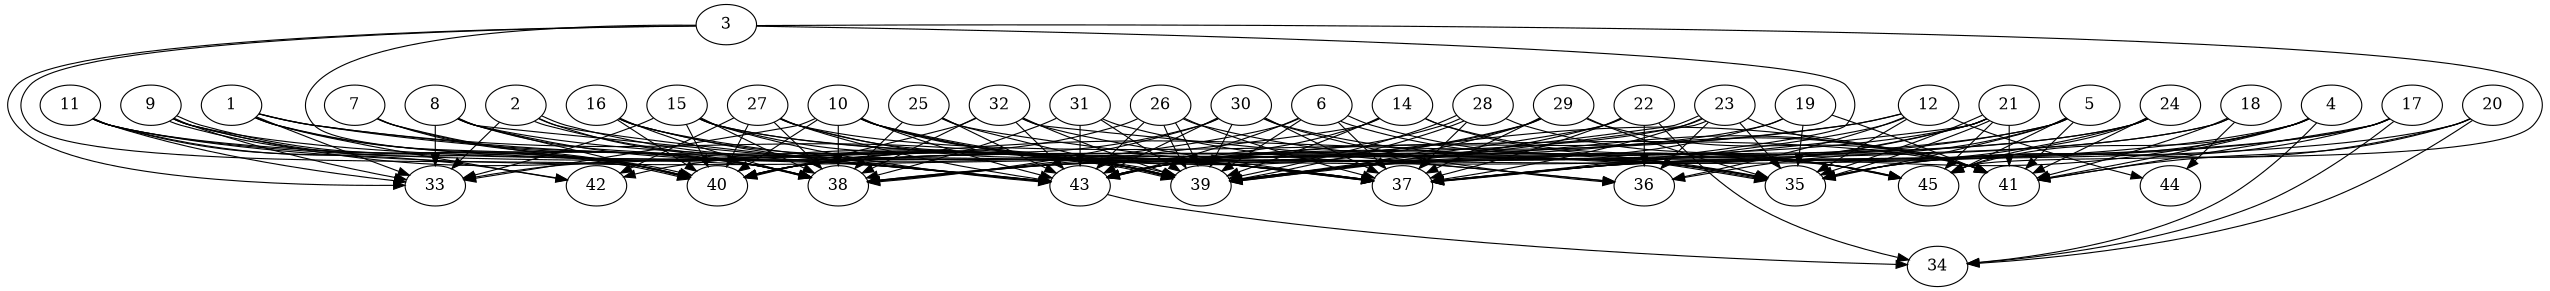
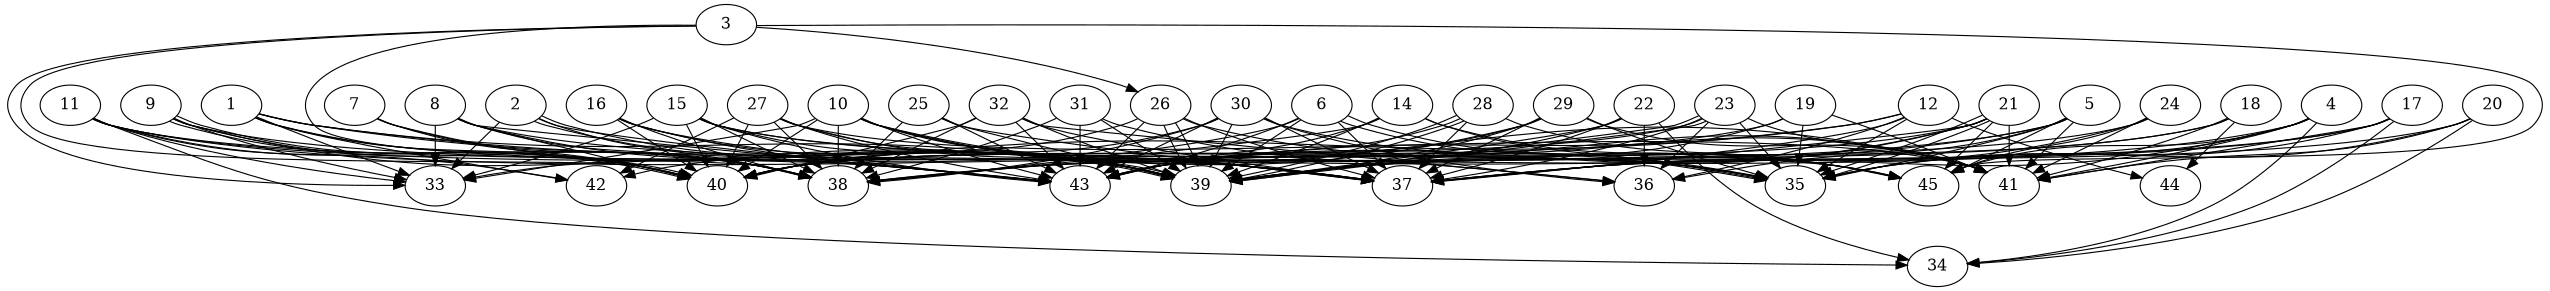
(1528, 49) -> (944, 47)
(1634, 154) -> none
(1500, 244) -> (987, 247)
